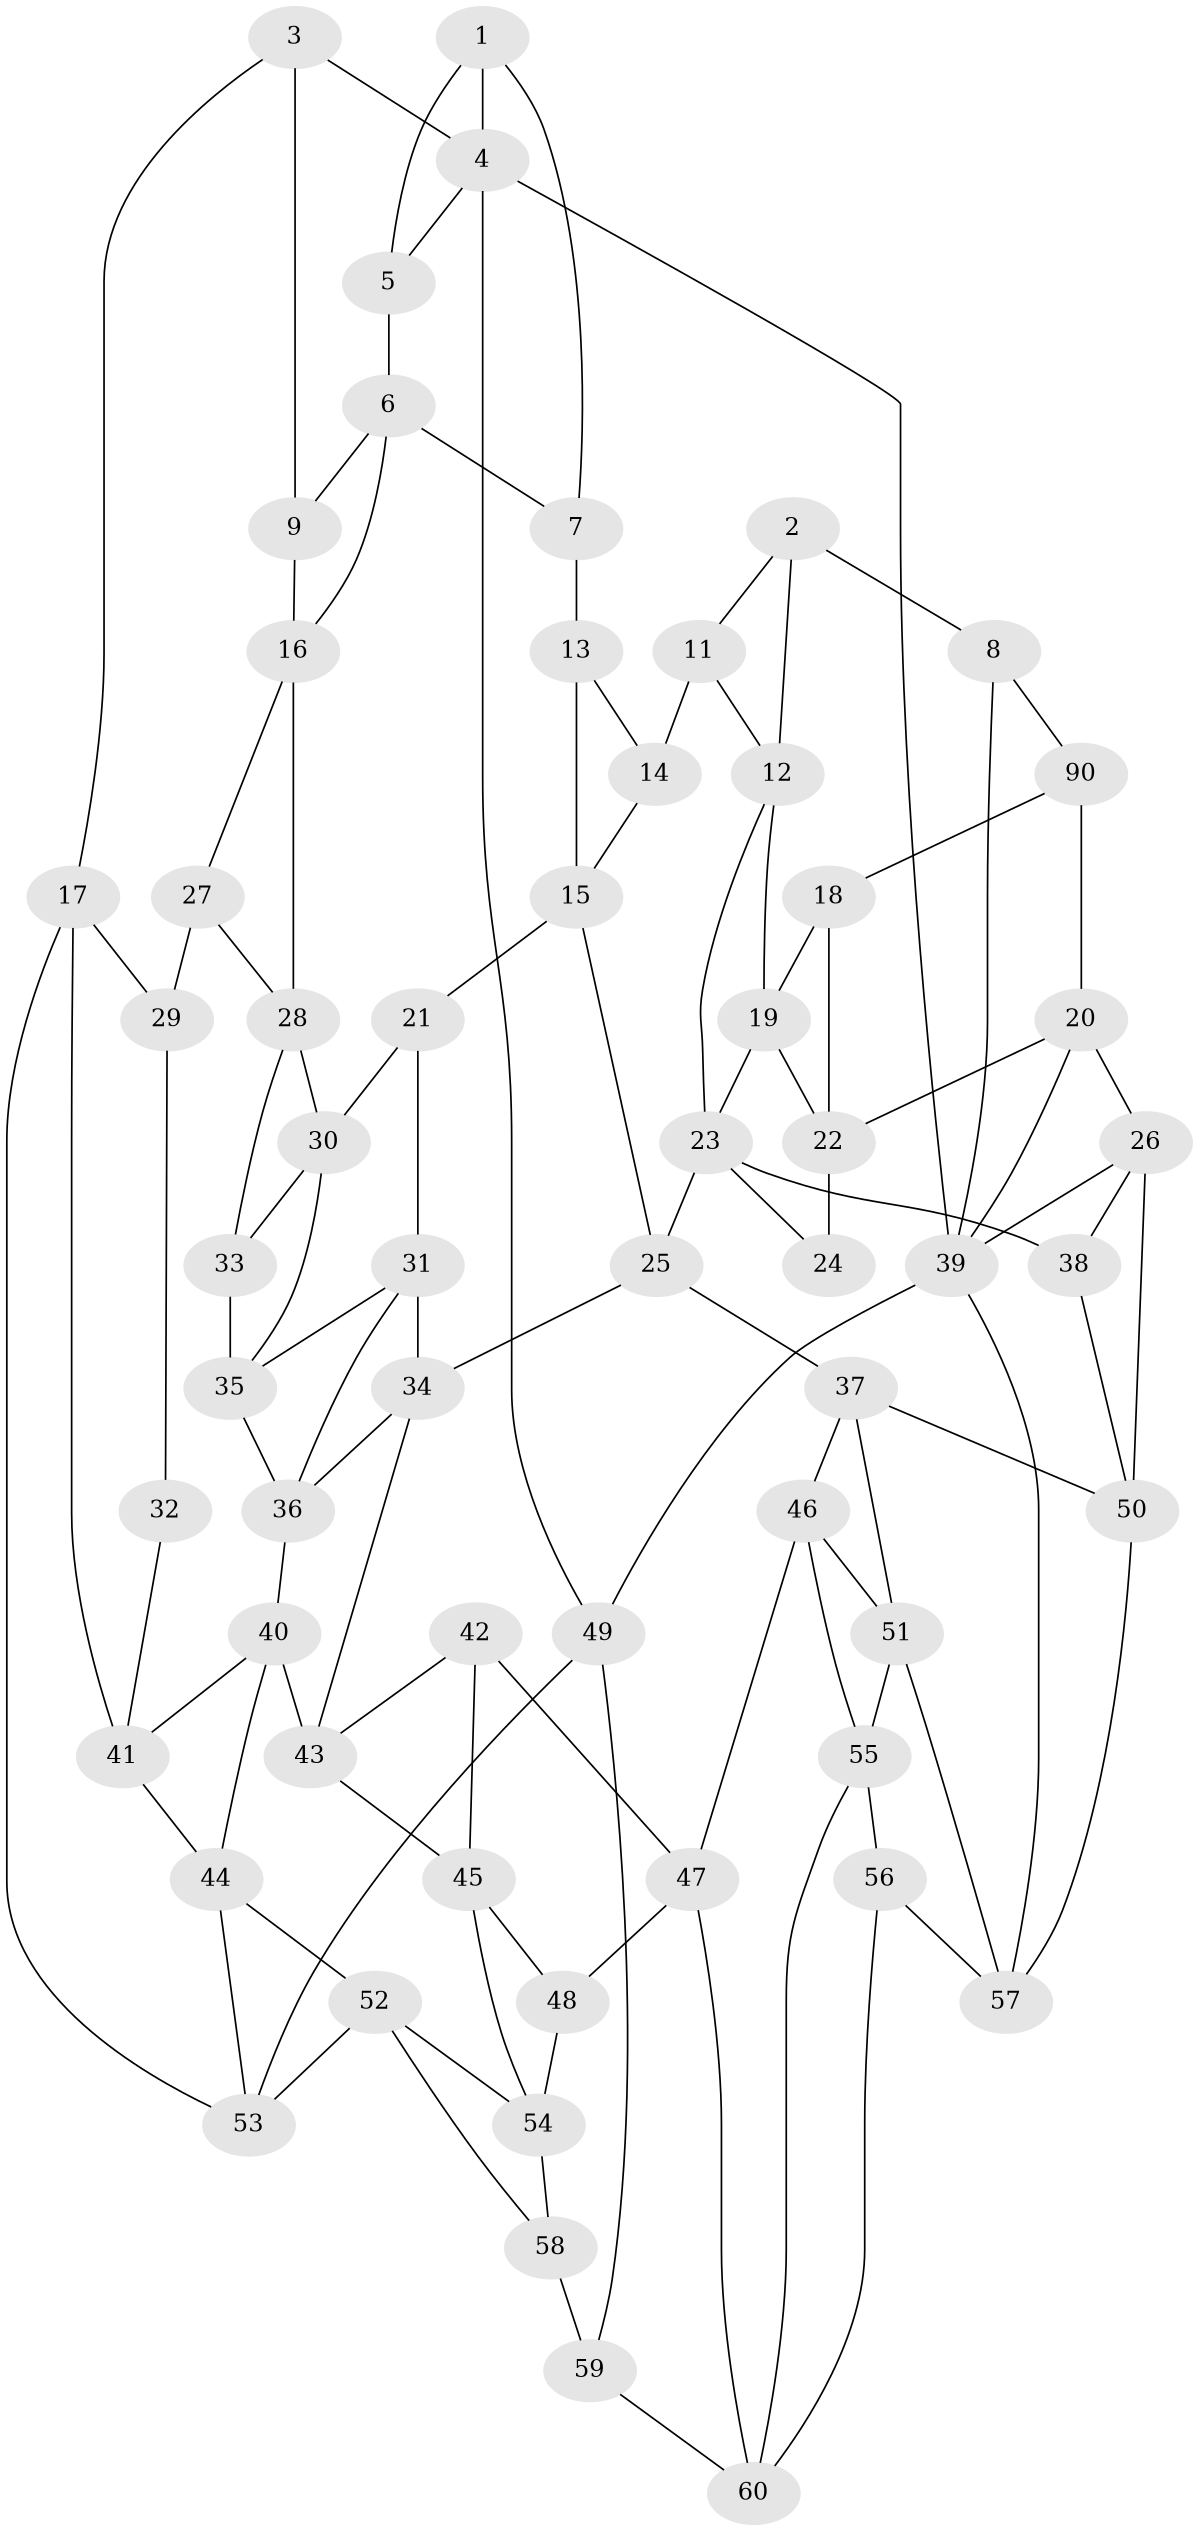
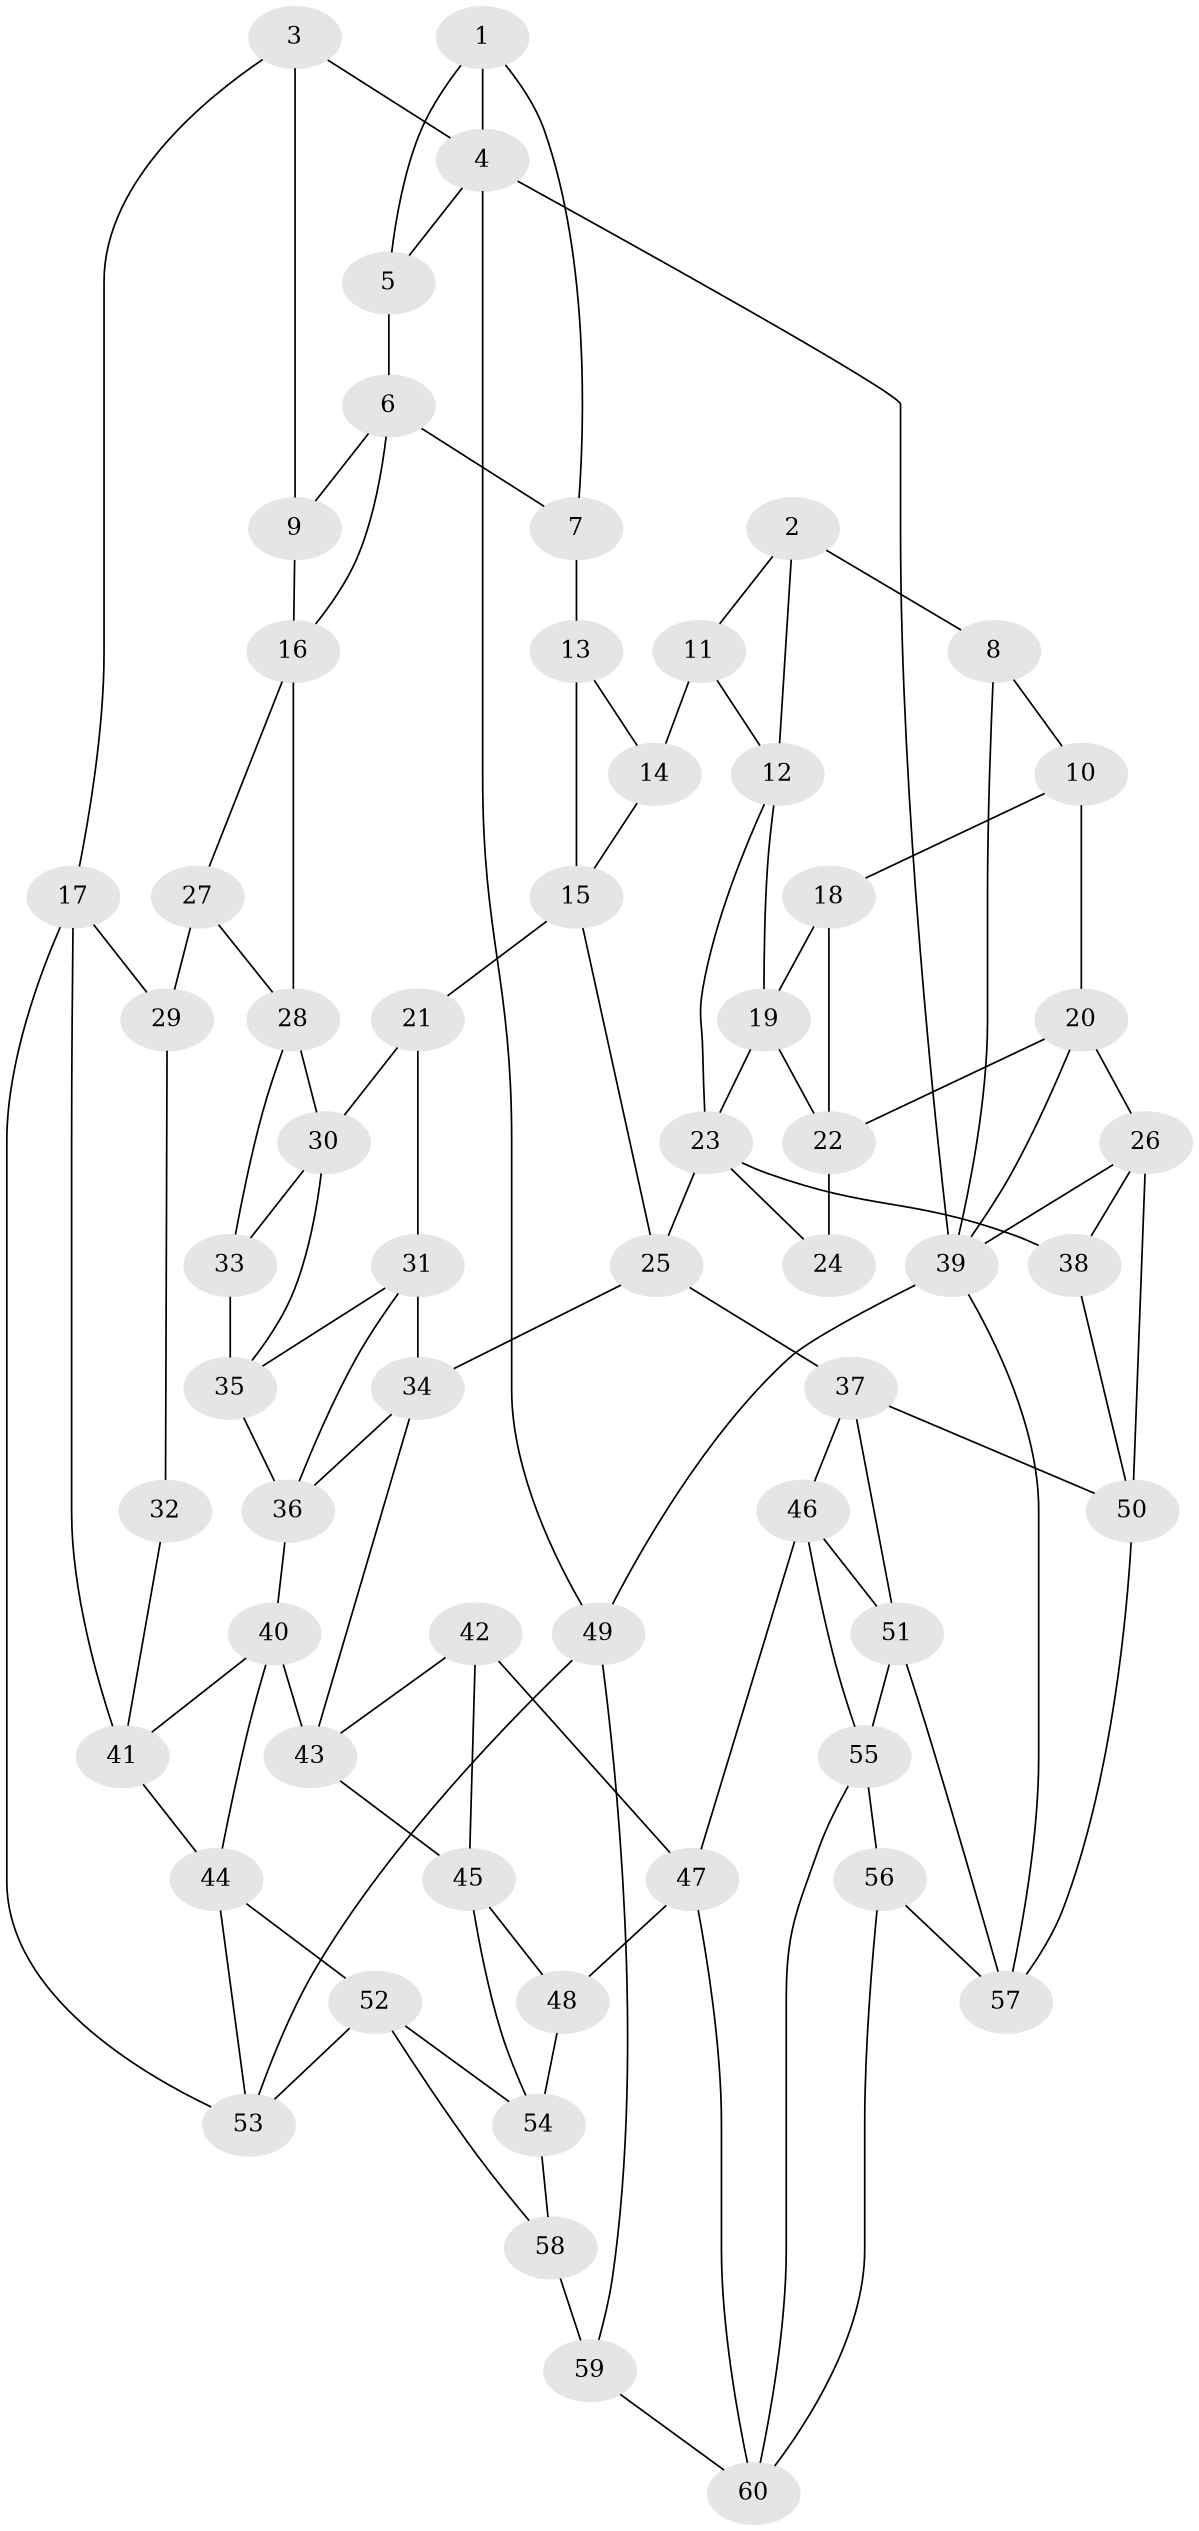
(1081, 774) -> (1081, 774)
